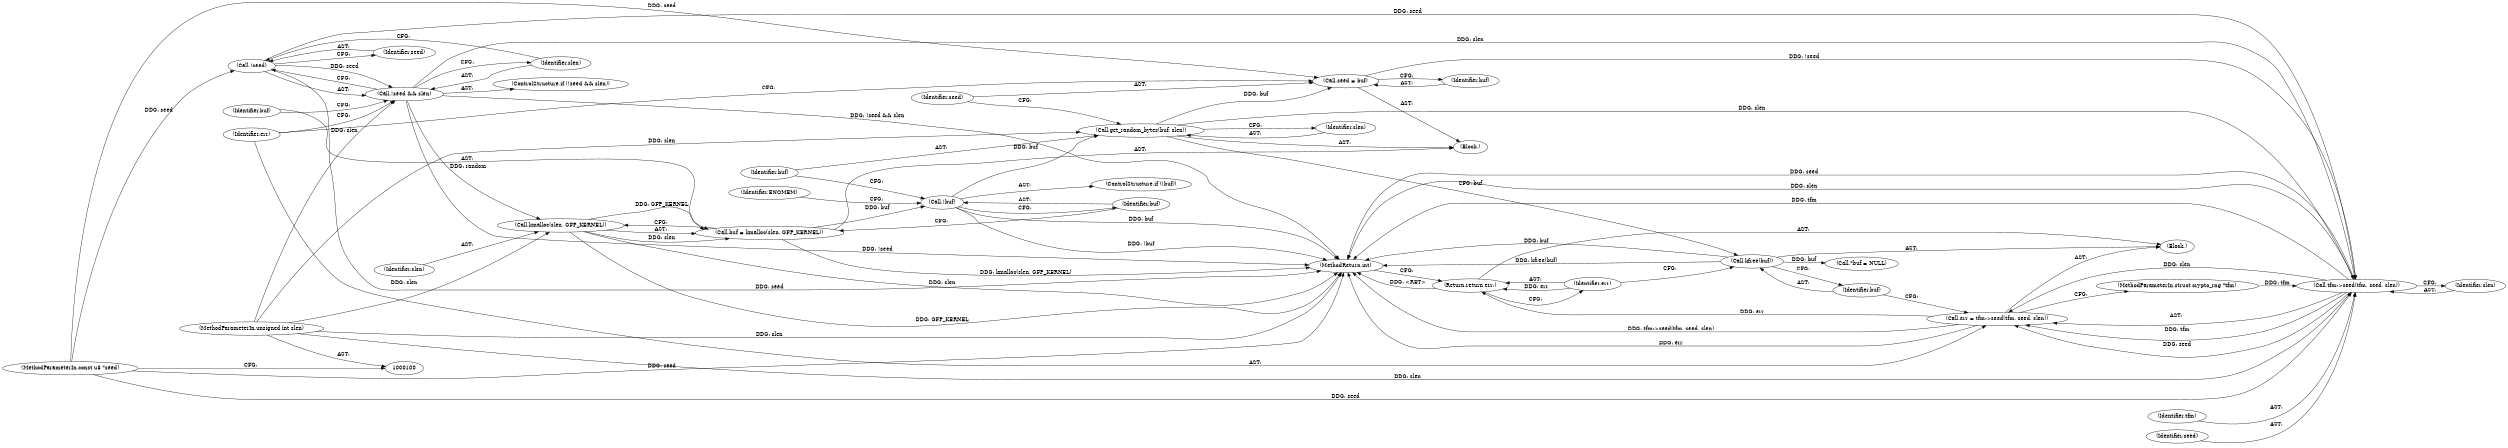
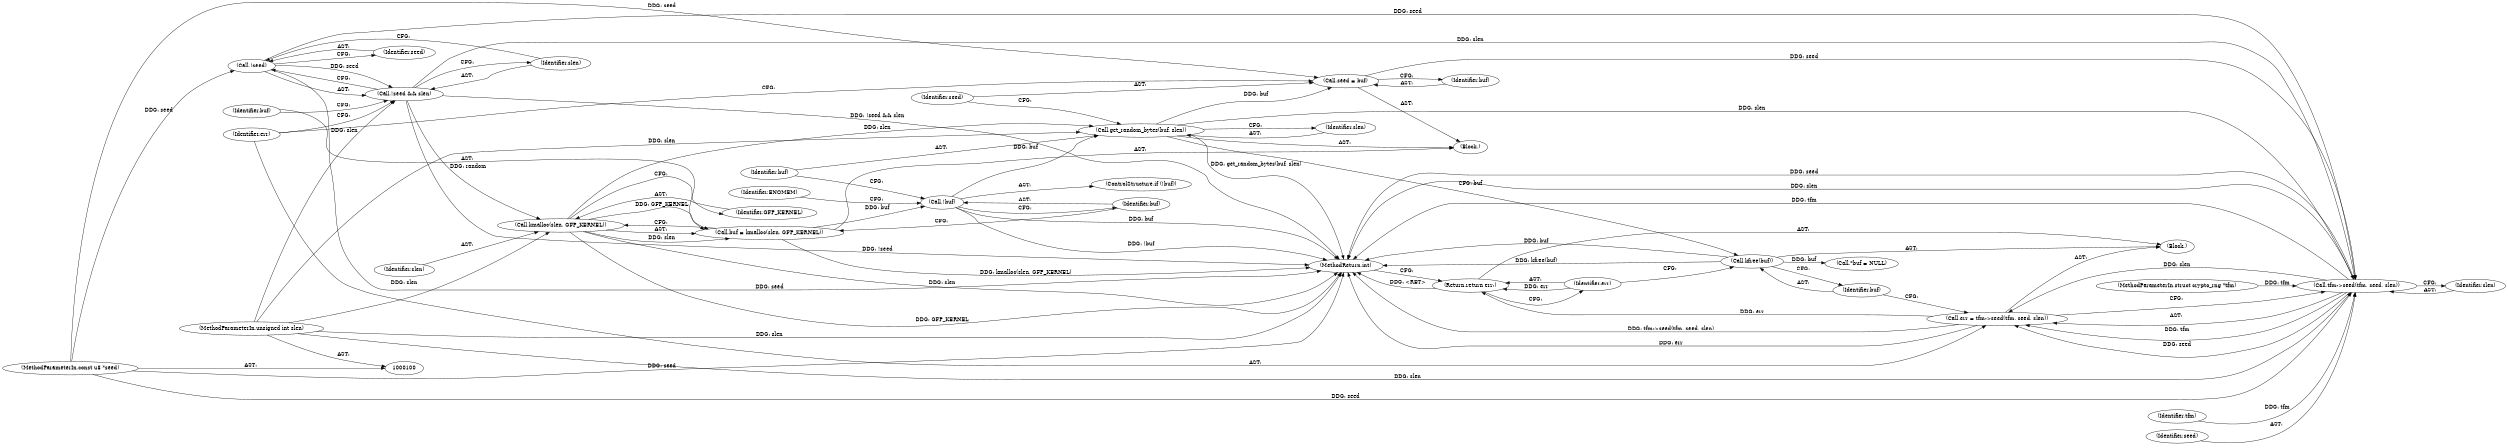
(1804, 57) -> (1804, 57)
(561, 84) -> none
none -> (833, 136)
none -> (1276, 176)
none -> (769, 213)
(2072, 300) -> (2189, 307)
(252, 365) -> (252, 365)
(2277, 407) -> (2277, 407)
